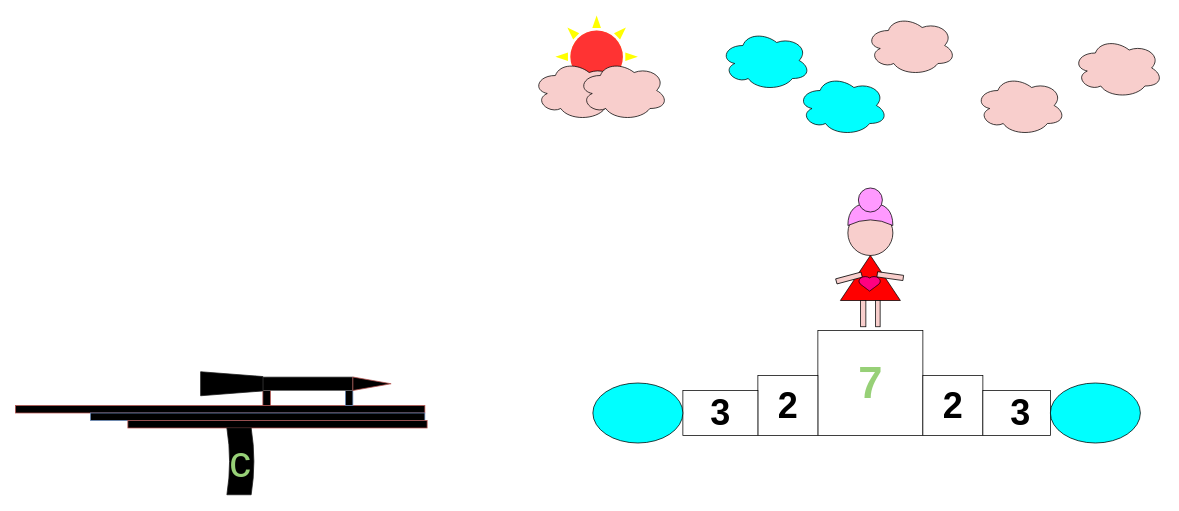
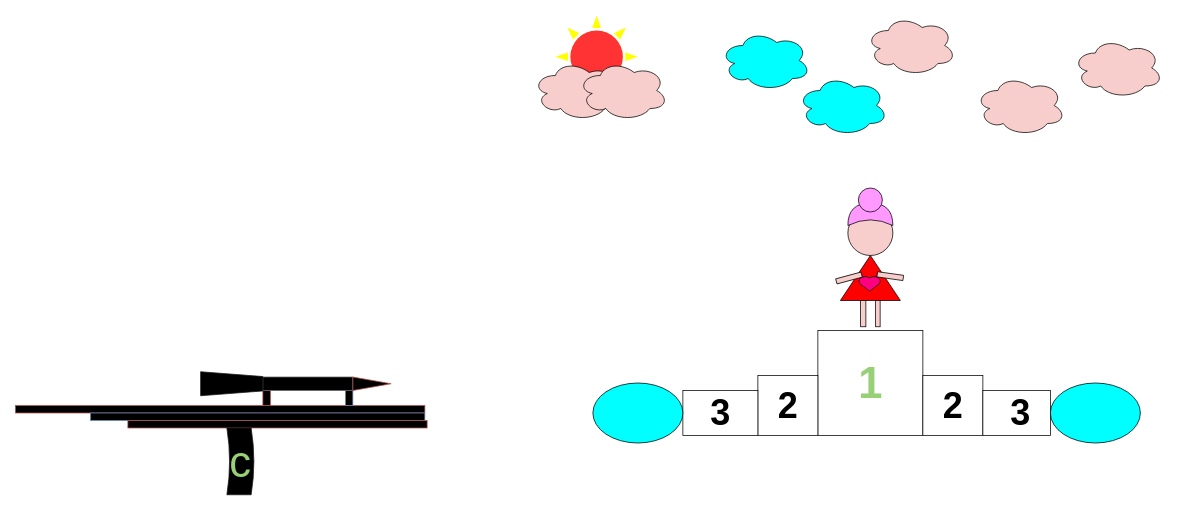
(871, 383) -> (871, 383)
